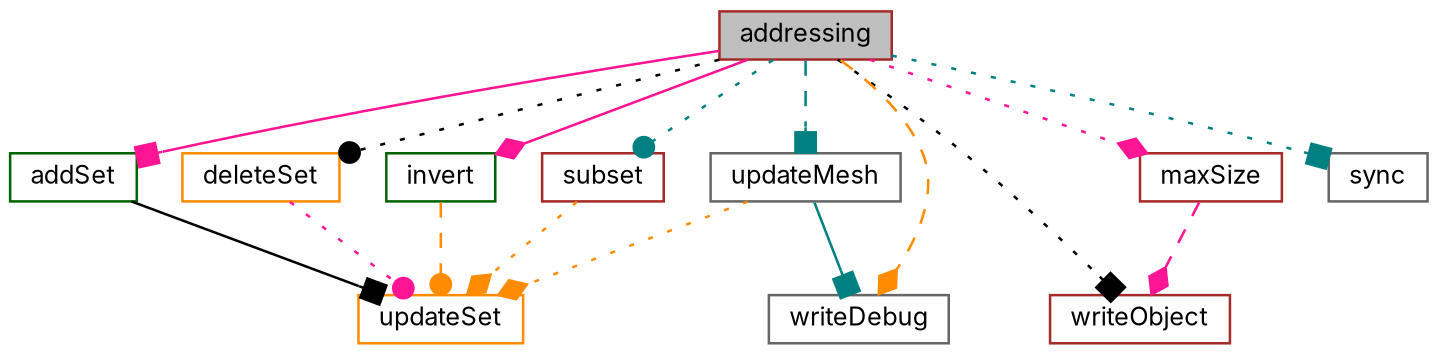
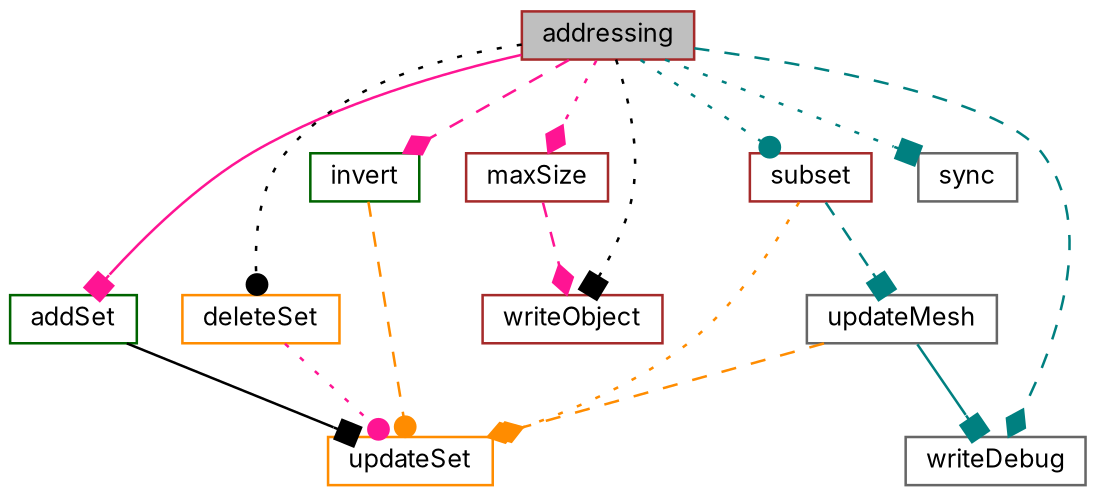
(806, 94) -> (849, 238)
(637, 101) -> (500, 99)
(922, 152) -> (1003, 124)
(638, 243) -> (671, 386)
